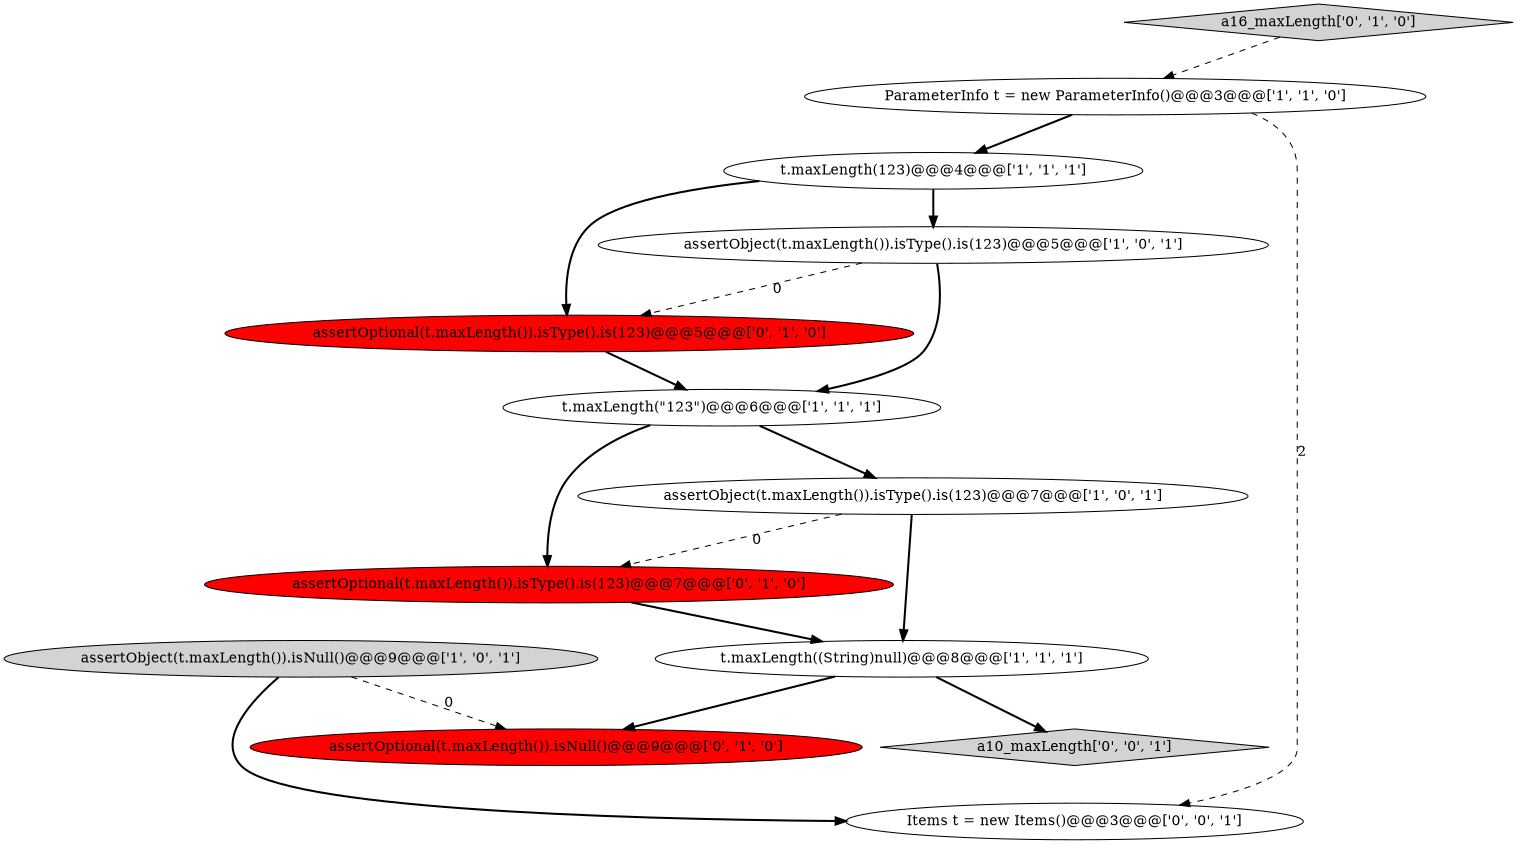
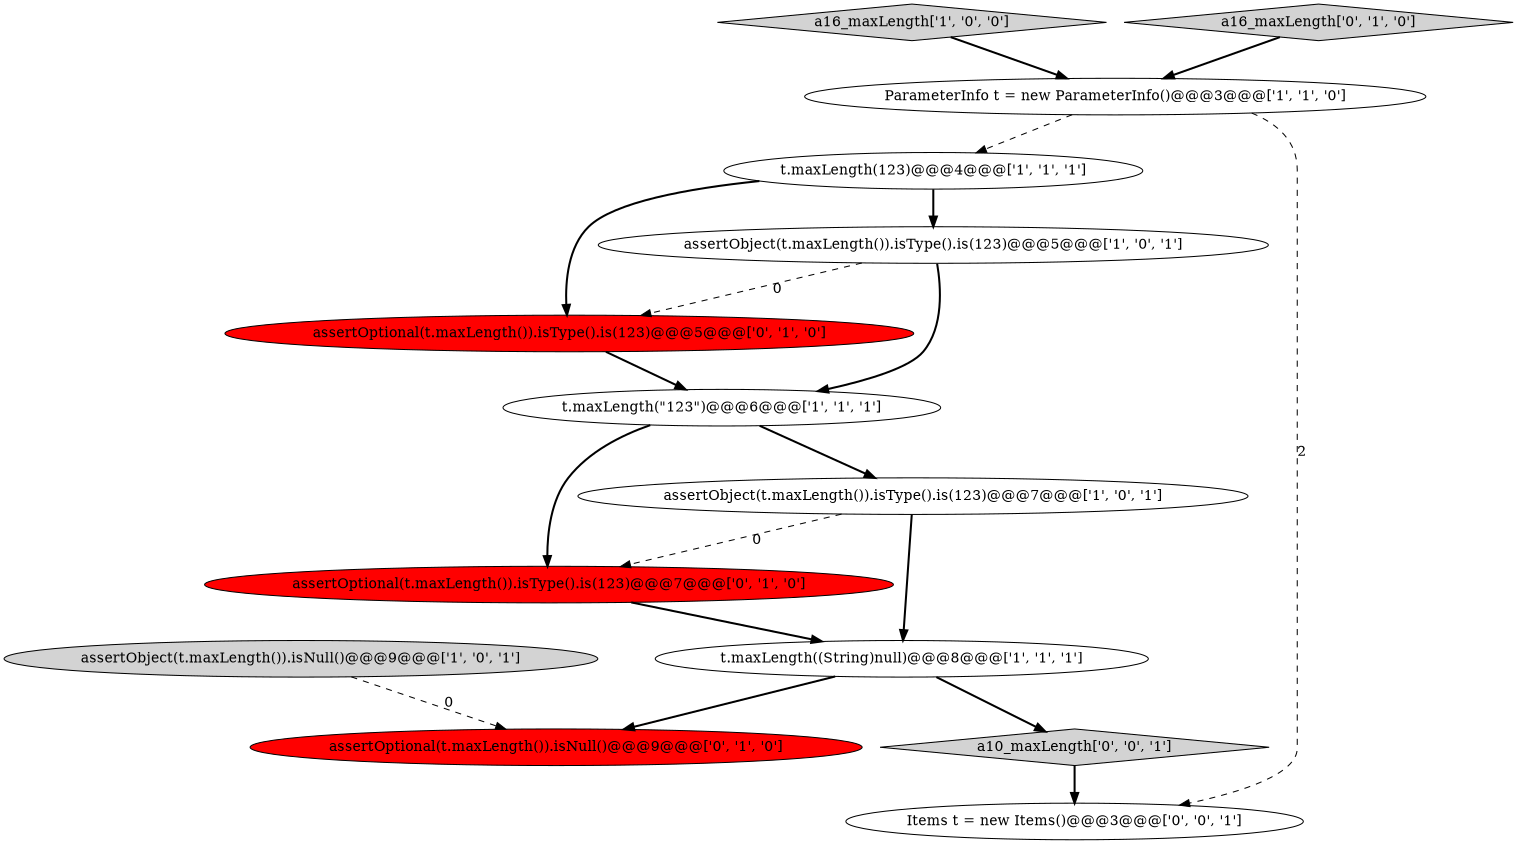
none -> (912, 22)
(1227, 56) -> (1227, 56)
(1029, 132) -> (1029, 132)
(482, 810) -> (1075, 779)
